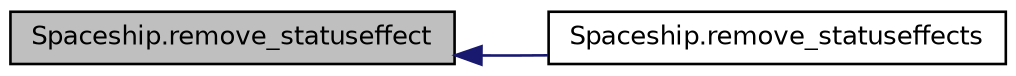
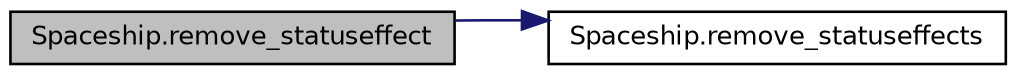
(515, 56) -> (488, 20)
